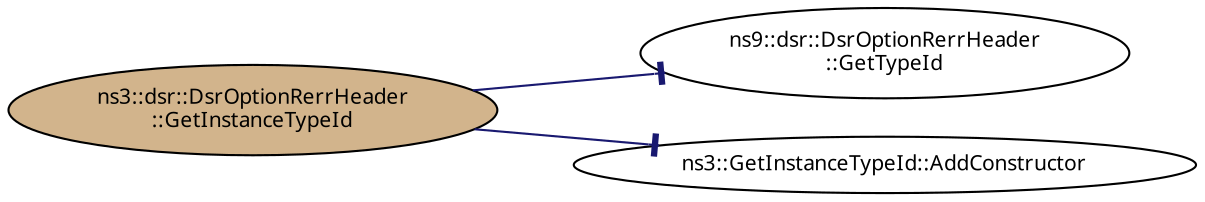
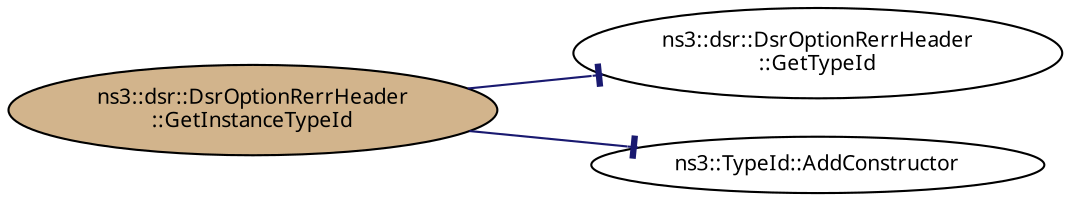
(885, 53) -> (818, 53)
(885, 165) -> (818, 165)
